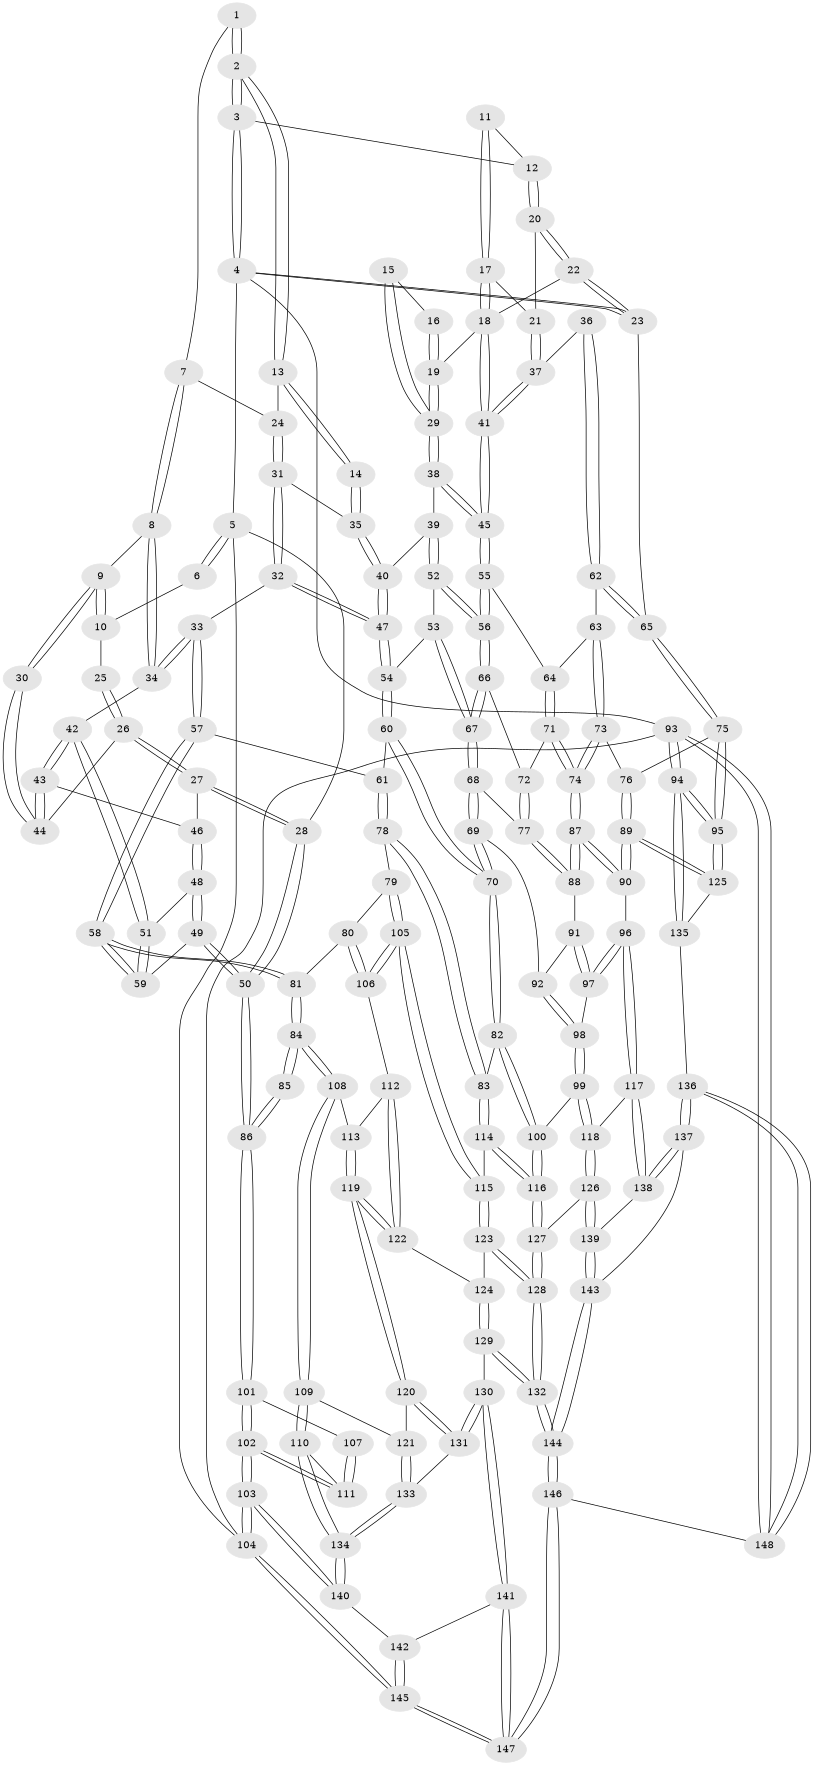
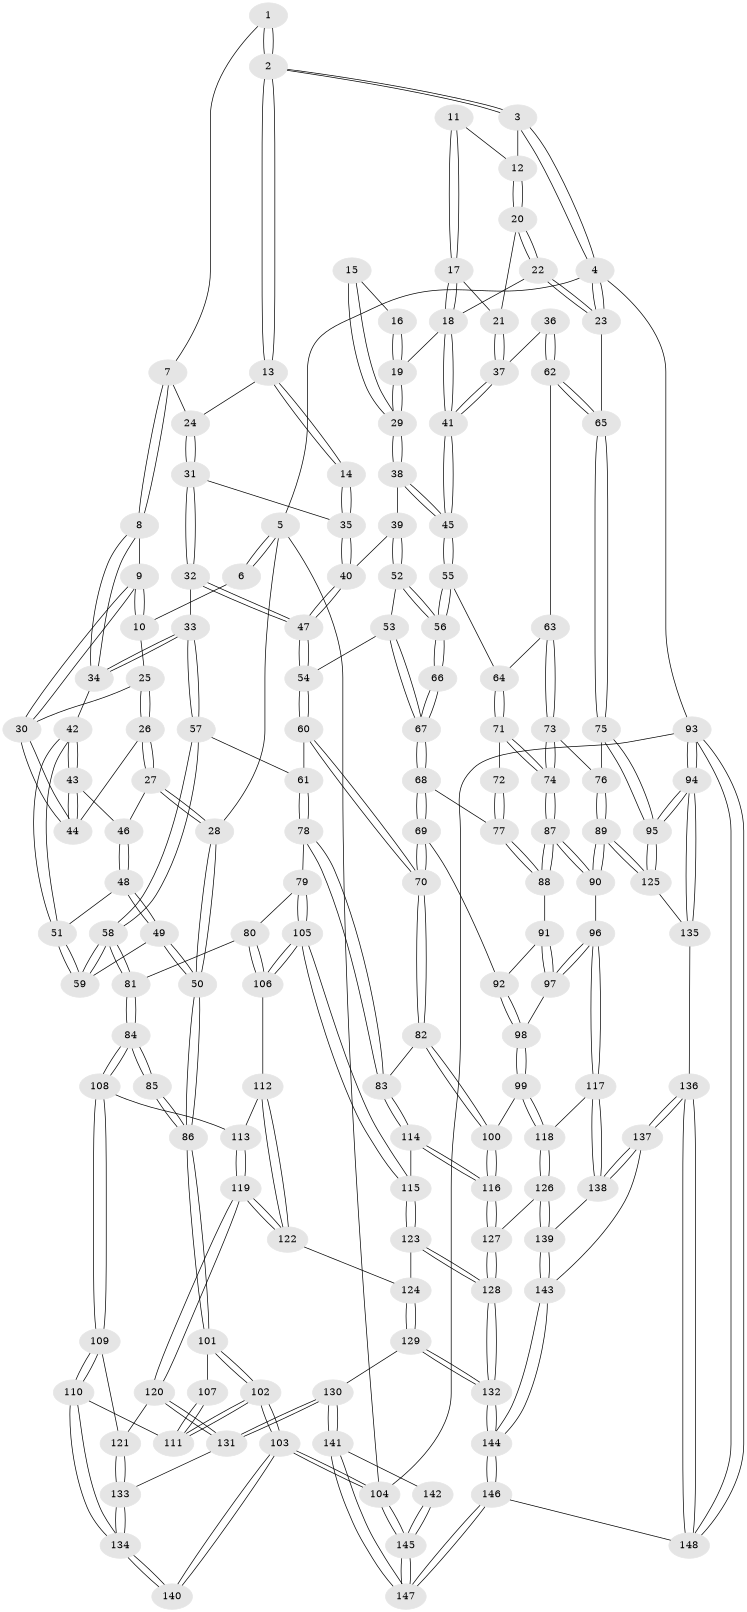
none -> (91, 702)
(505, 729) -> none
(370, 1622) -> none
